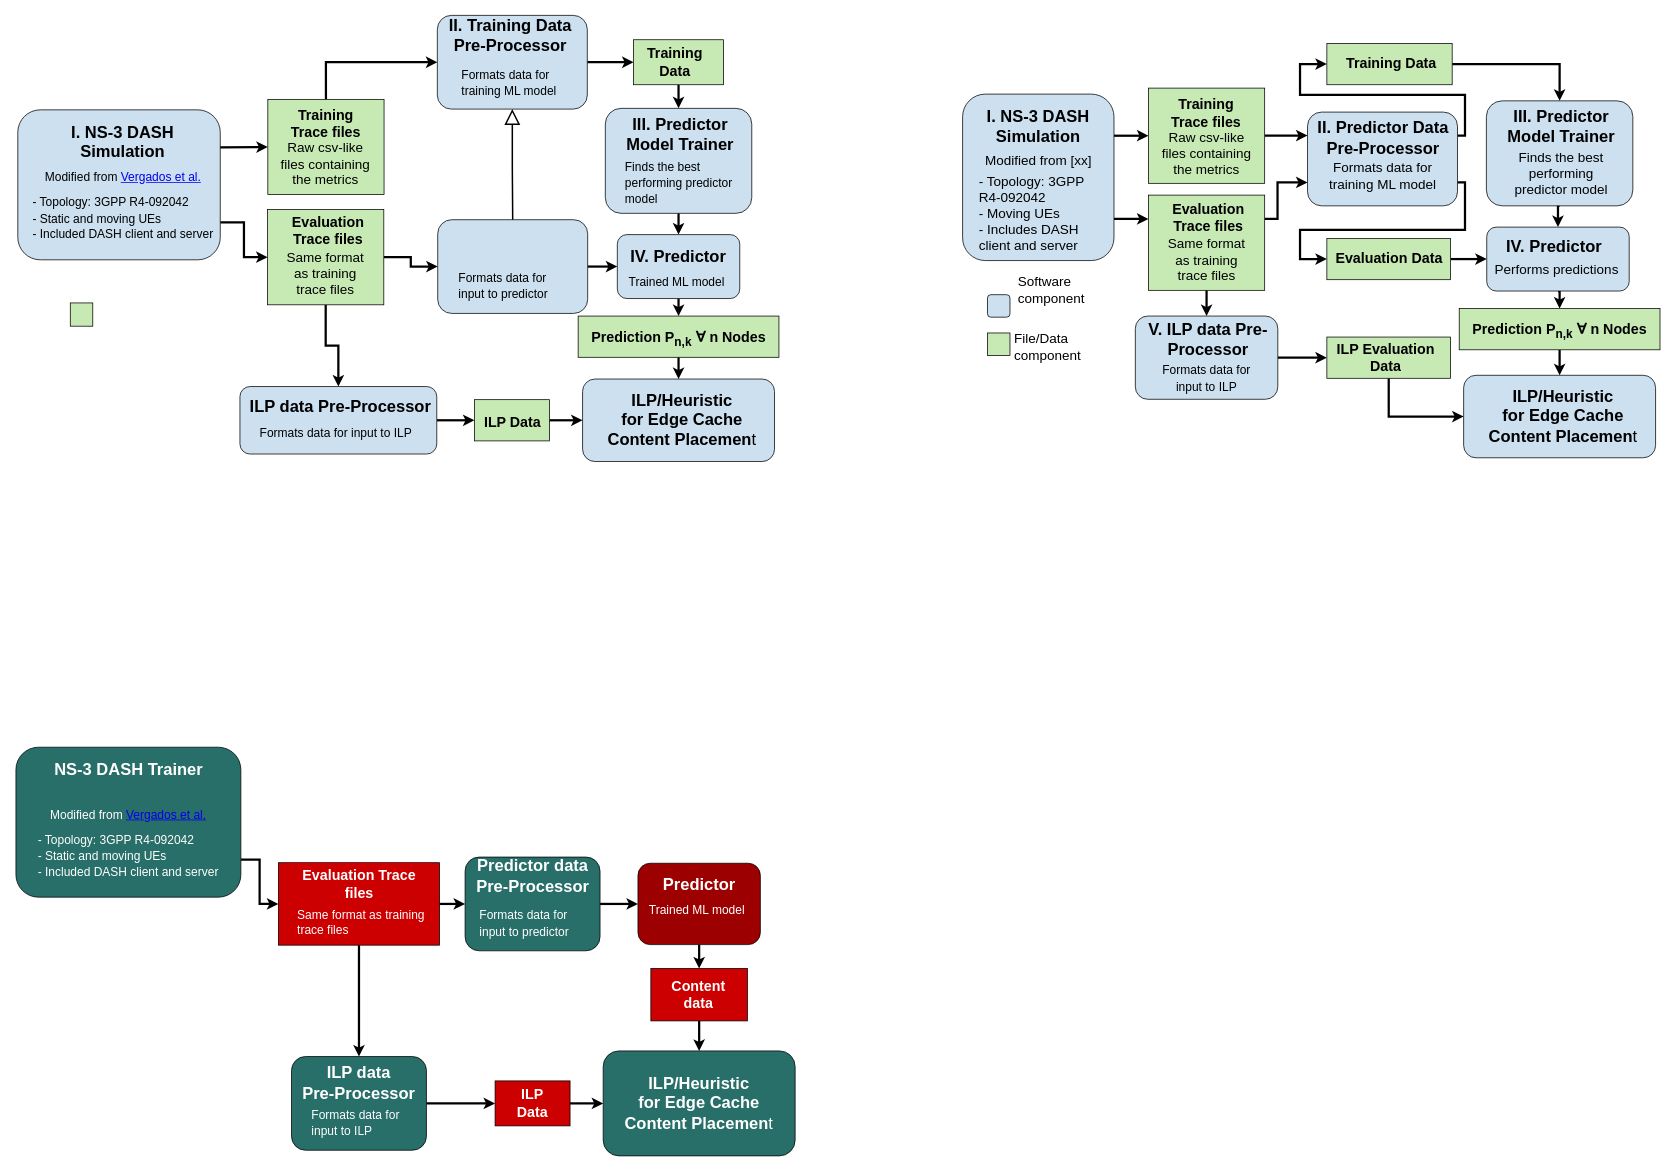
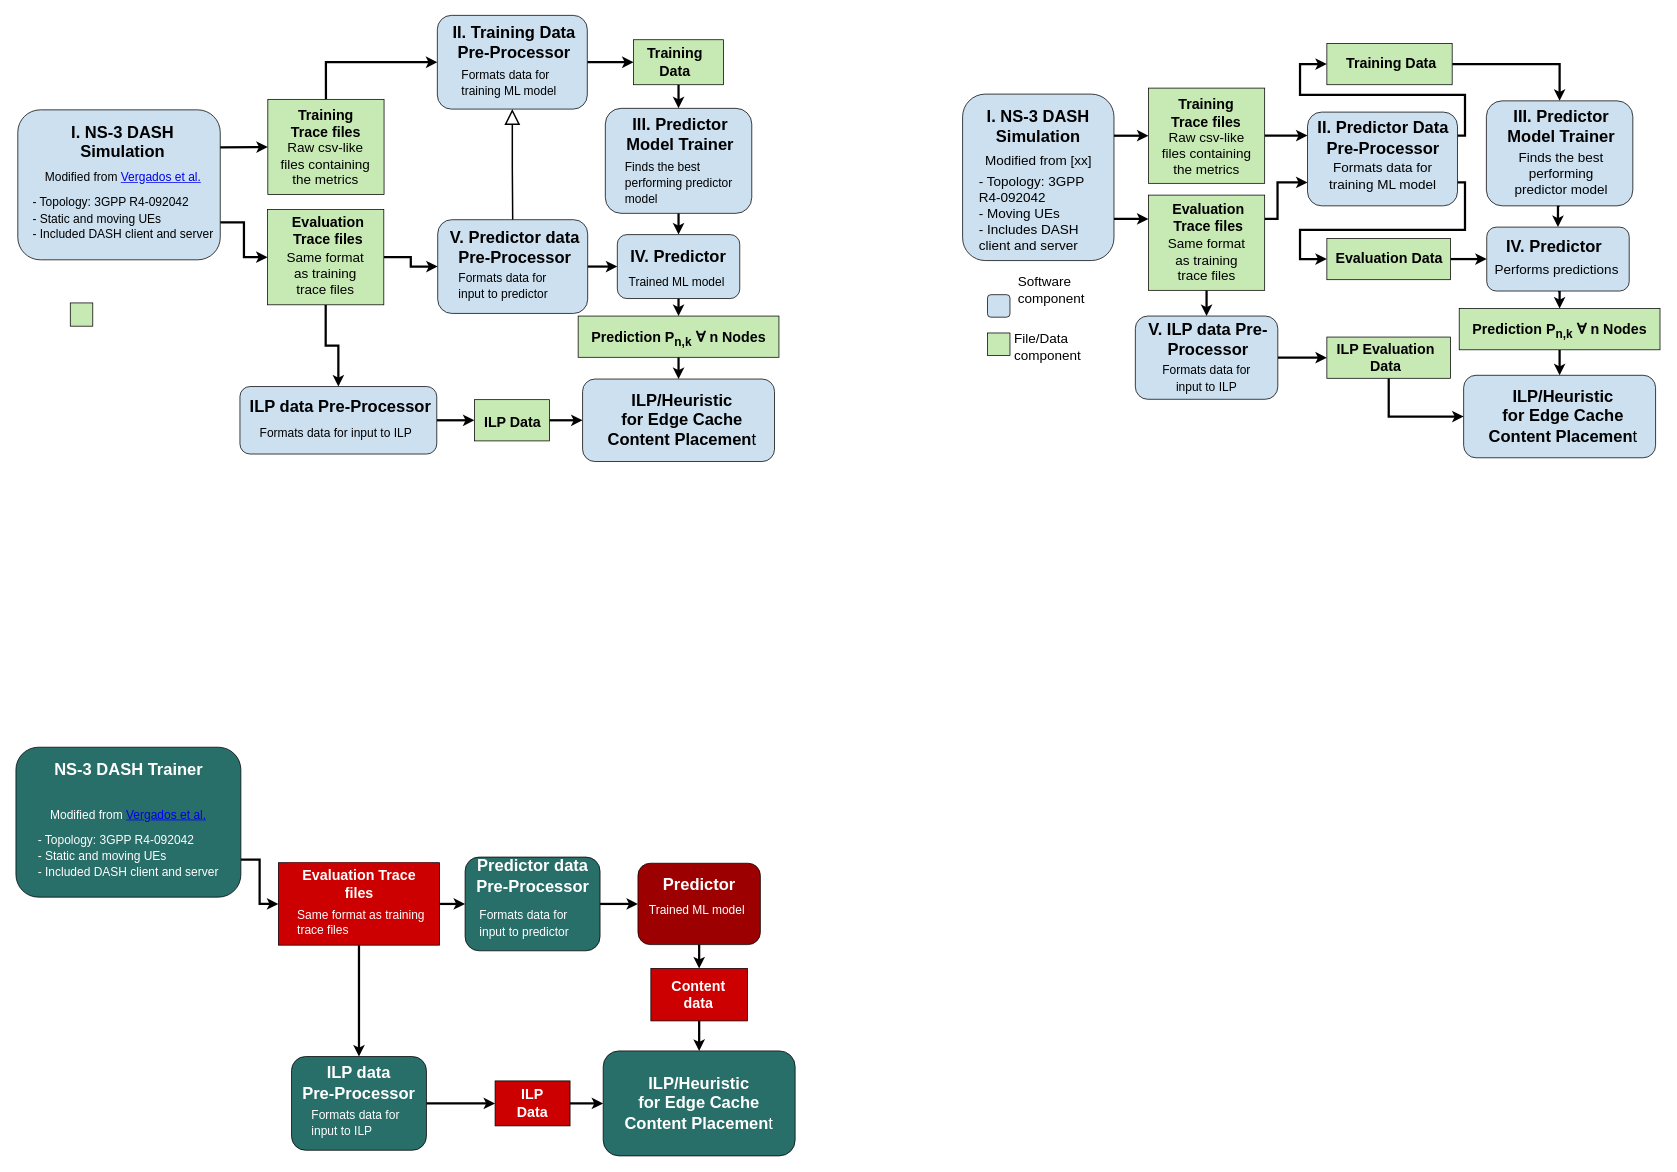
(510, 36) -> (514, 43)
none -> (515, 248)
